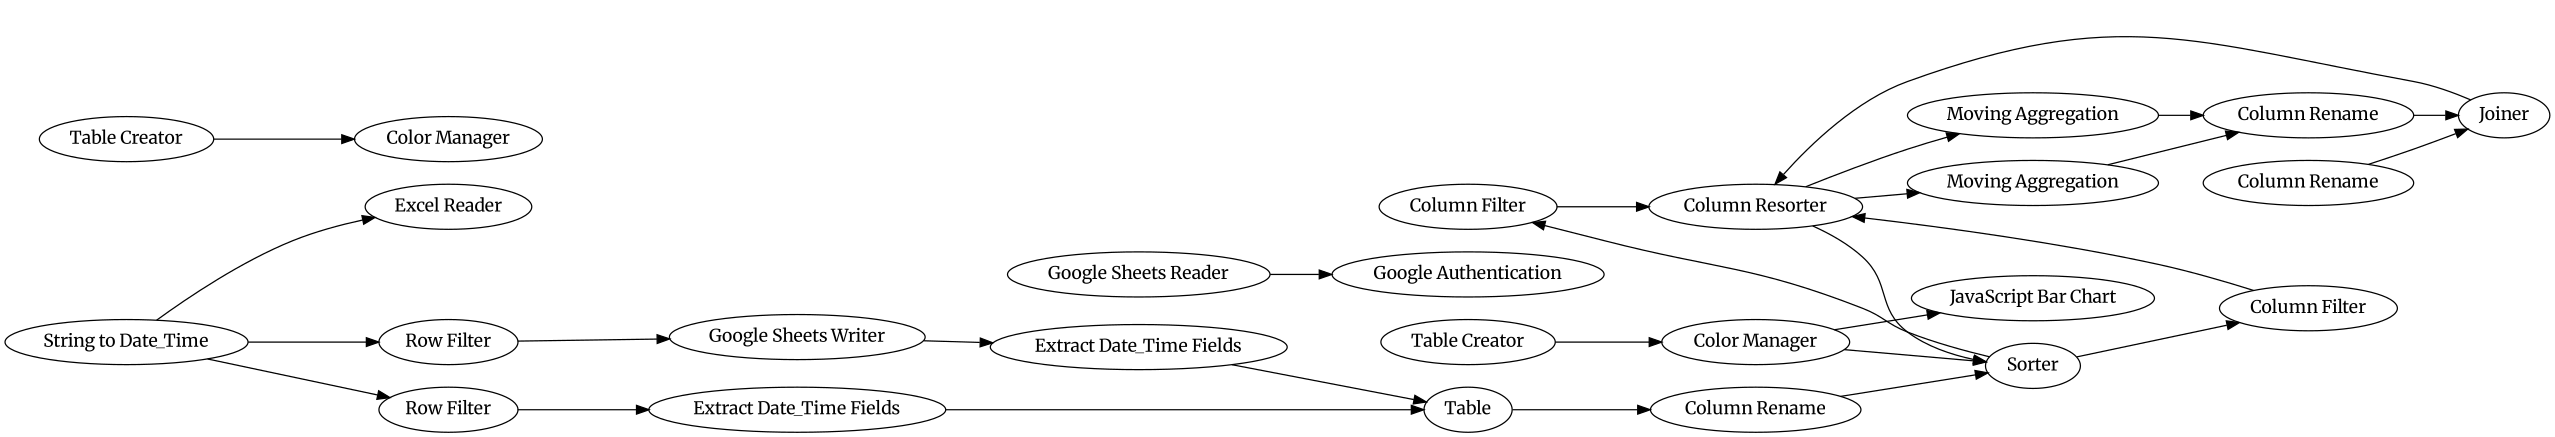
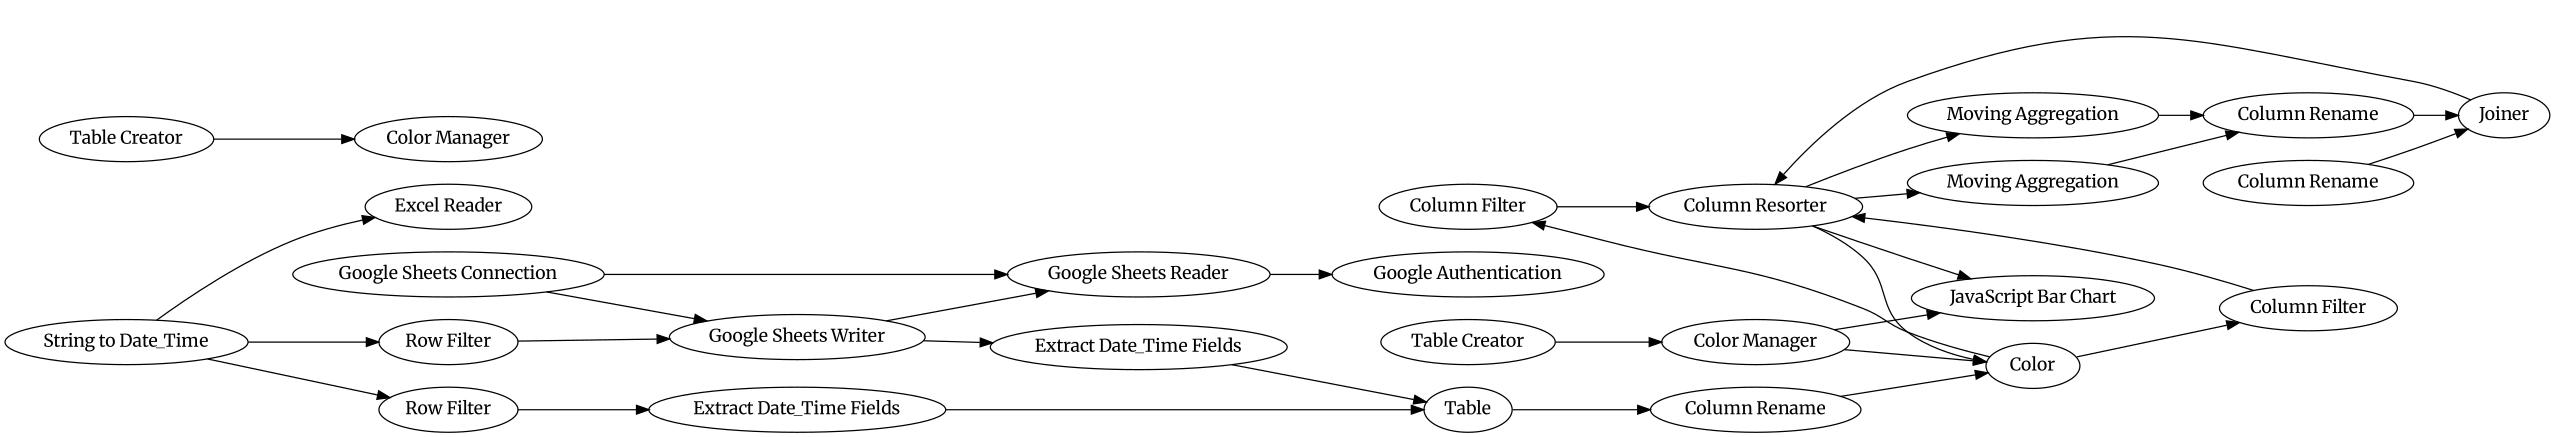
none -> (1885, 251)
none -> (448, 274)
none -> (961, 307)
(2033, 366) -> (2033, 366)
